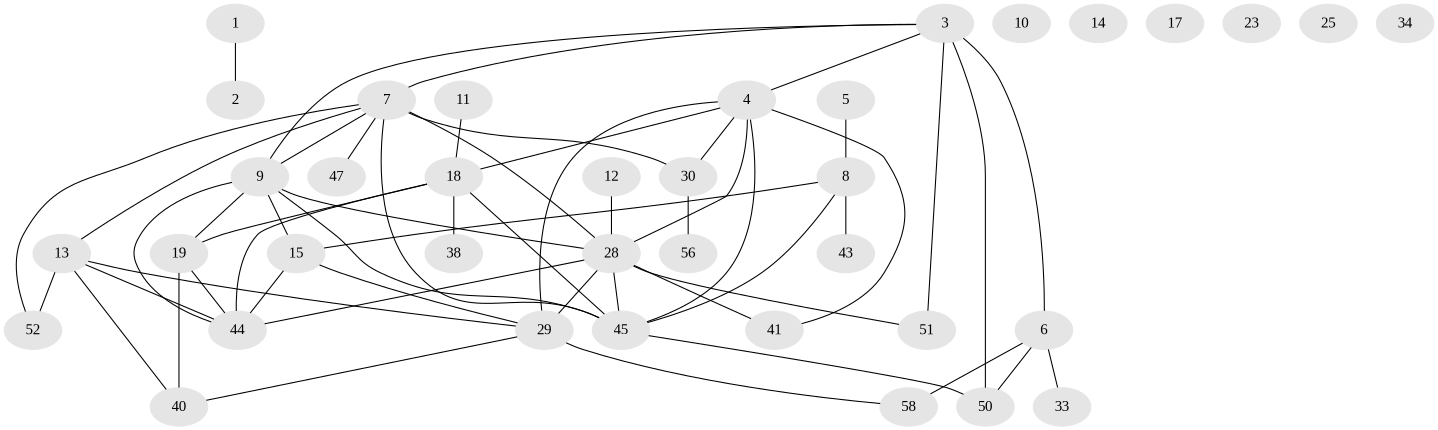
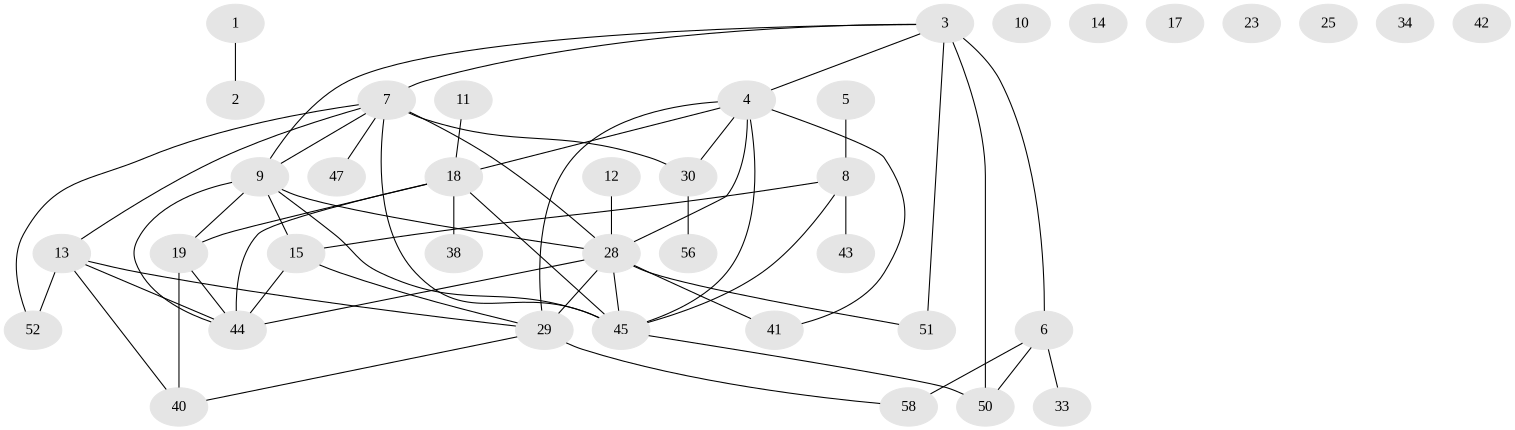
none -> (1482, 23)
